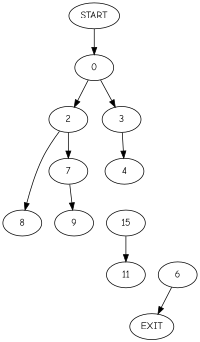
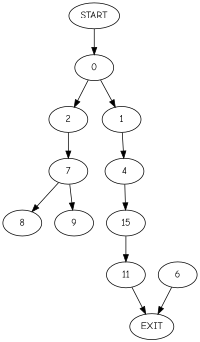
(122, 119) -> (122, 119)
(39, 165) -> (48, 194)
none -> (125, 194)
none -> (137, 297)
